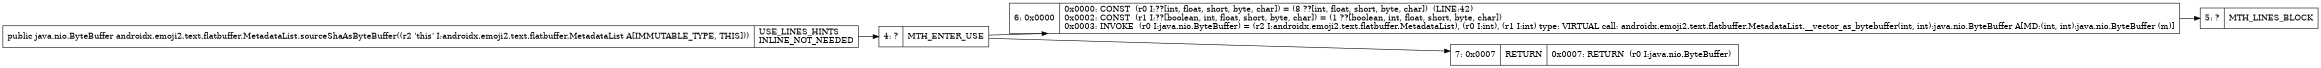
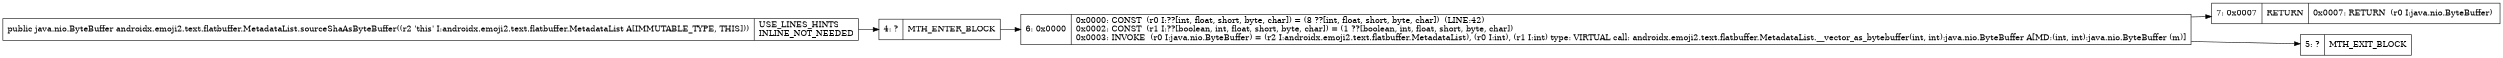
(2271, 18) -> (2368, 45)
(946, 36) -> (952, 29)
(1217, 45) -> (2198, 17)
